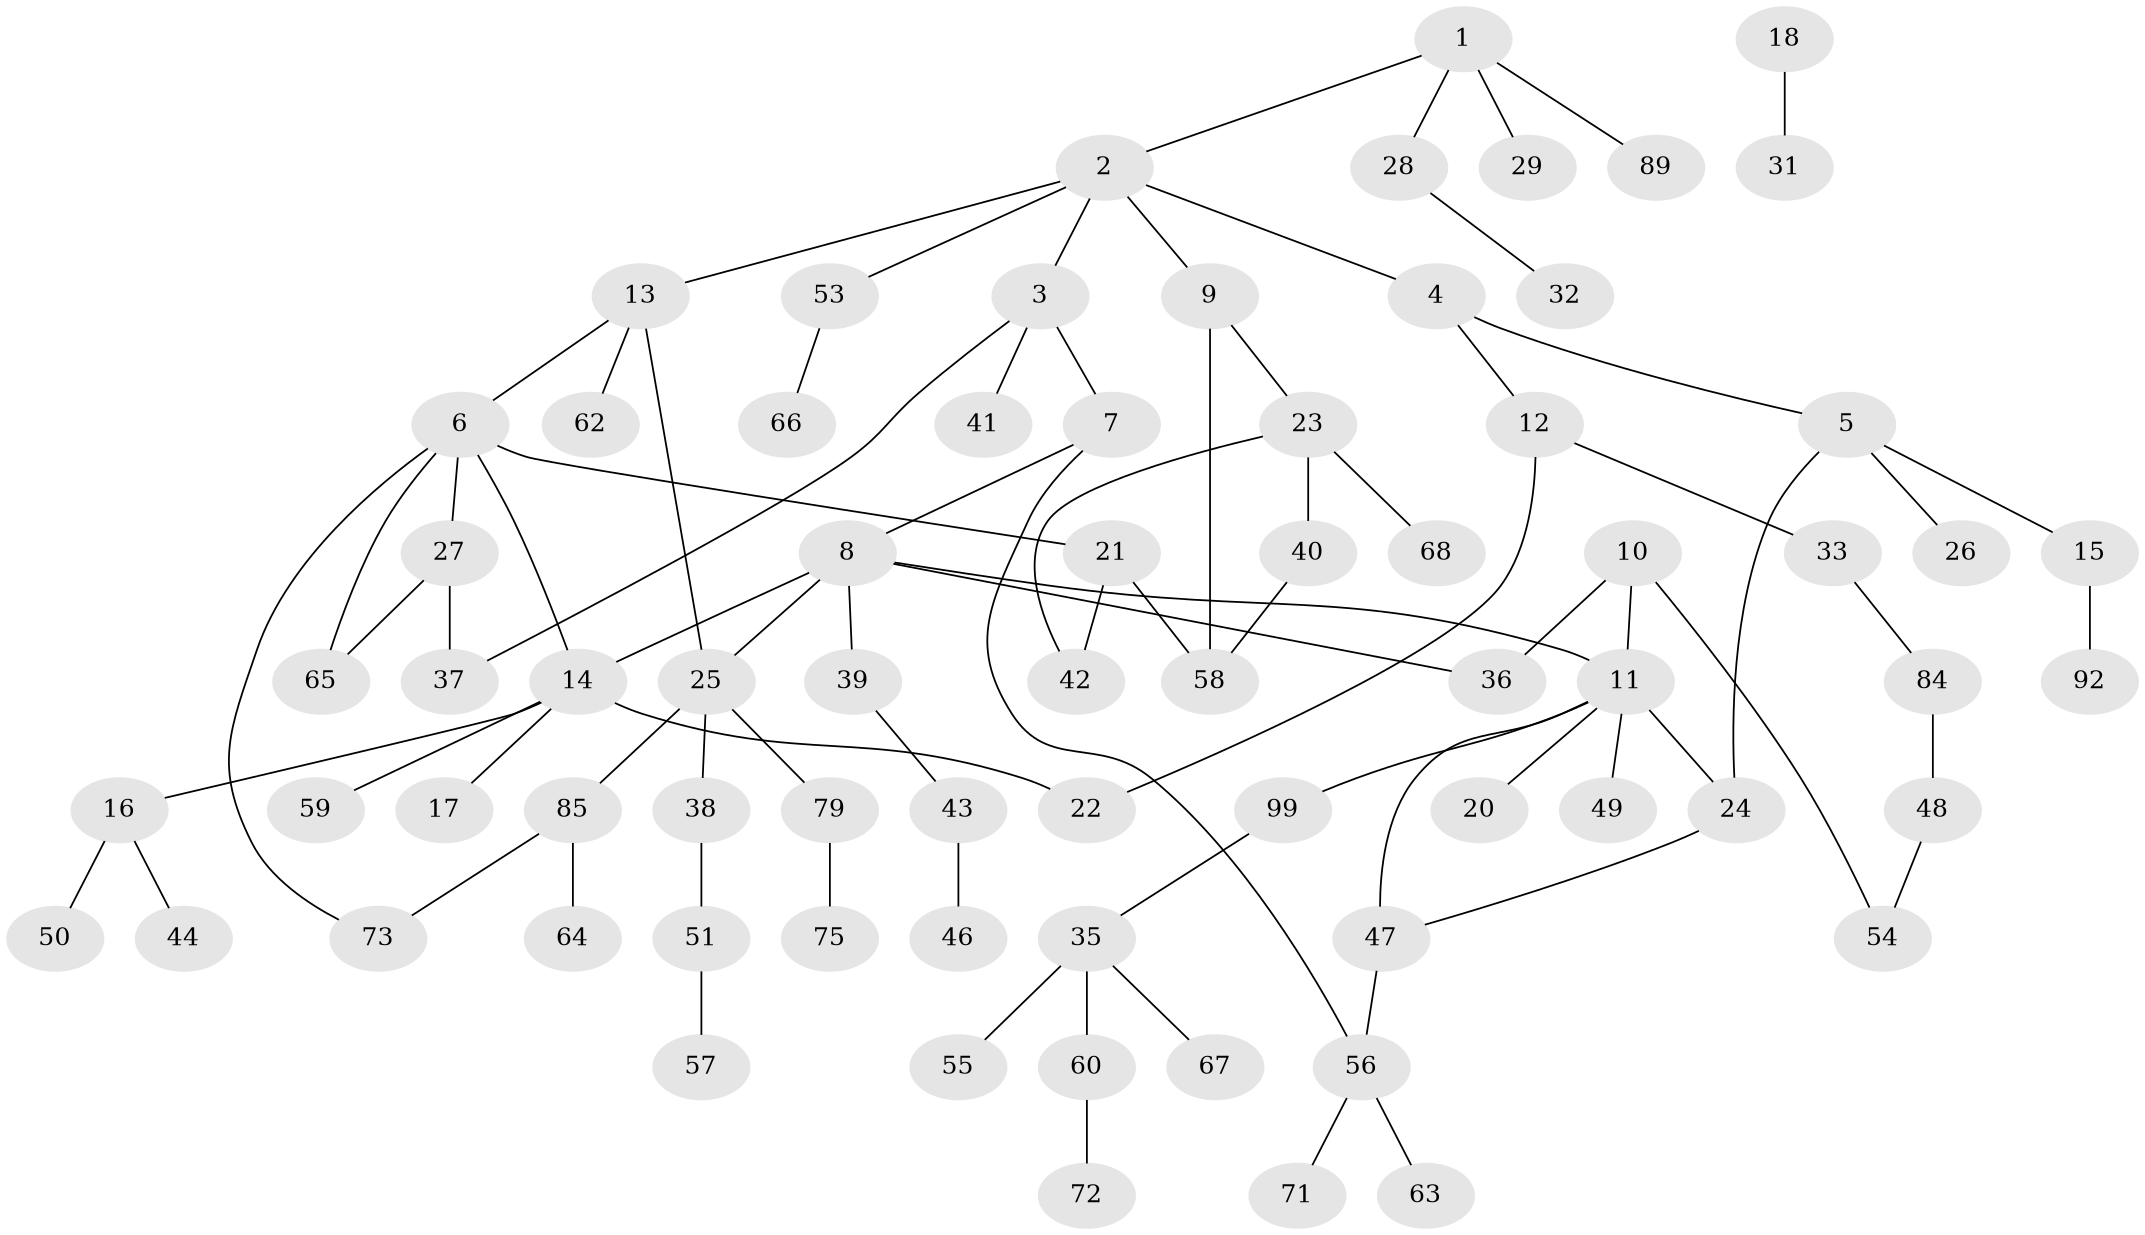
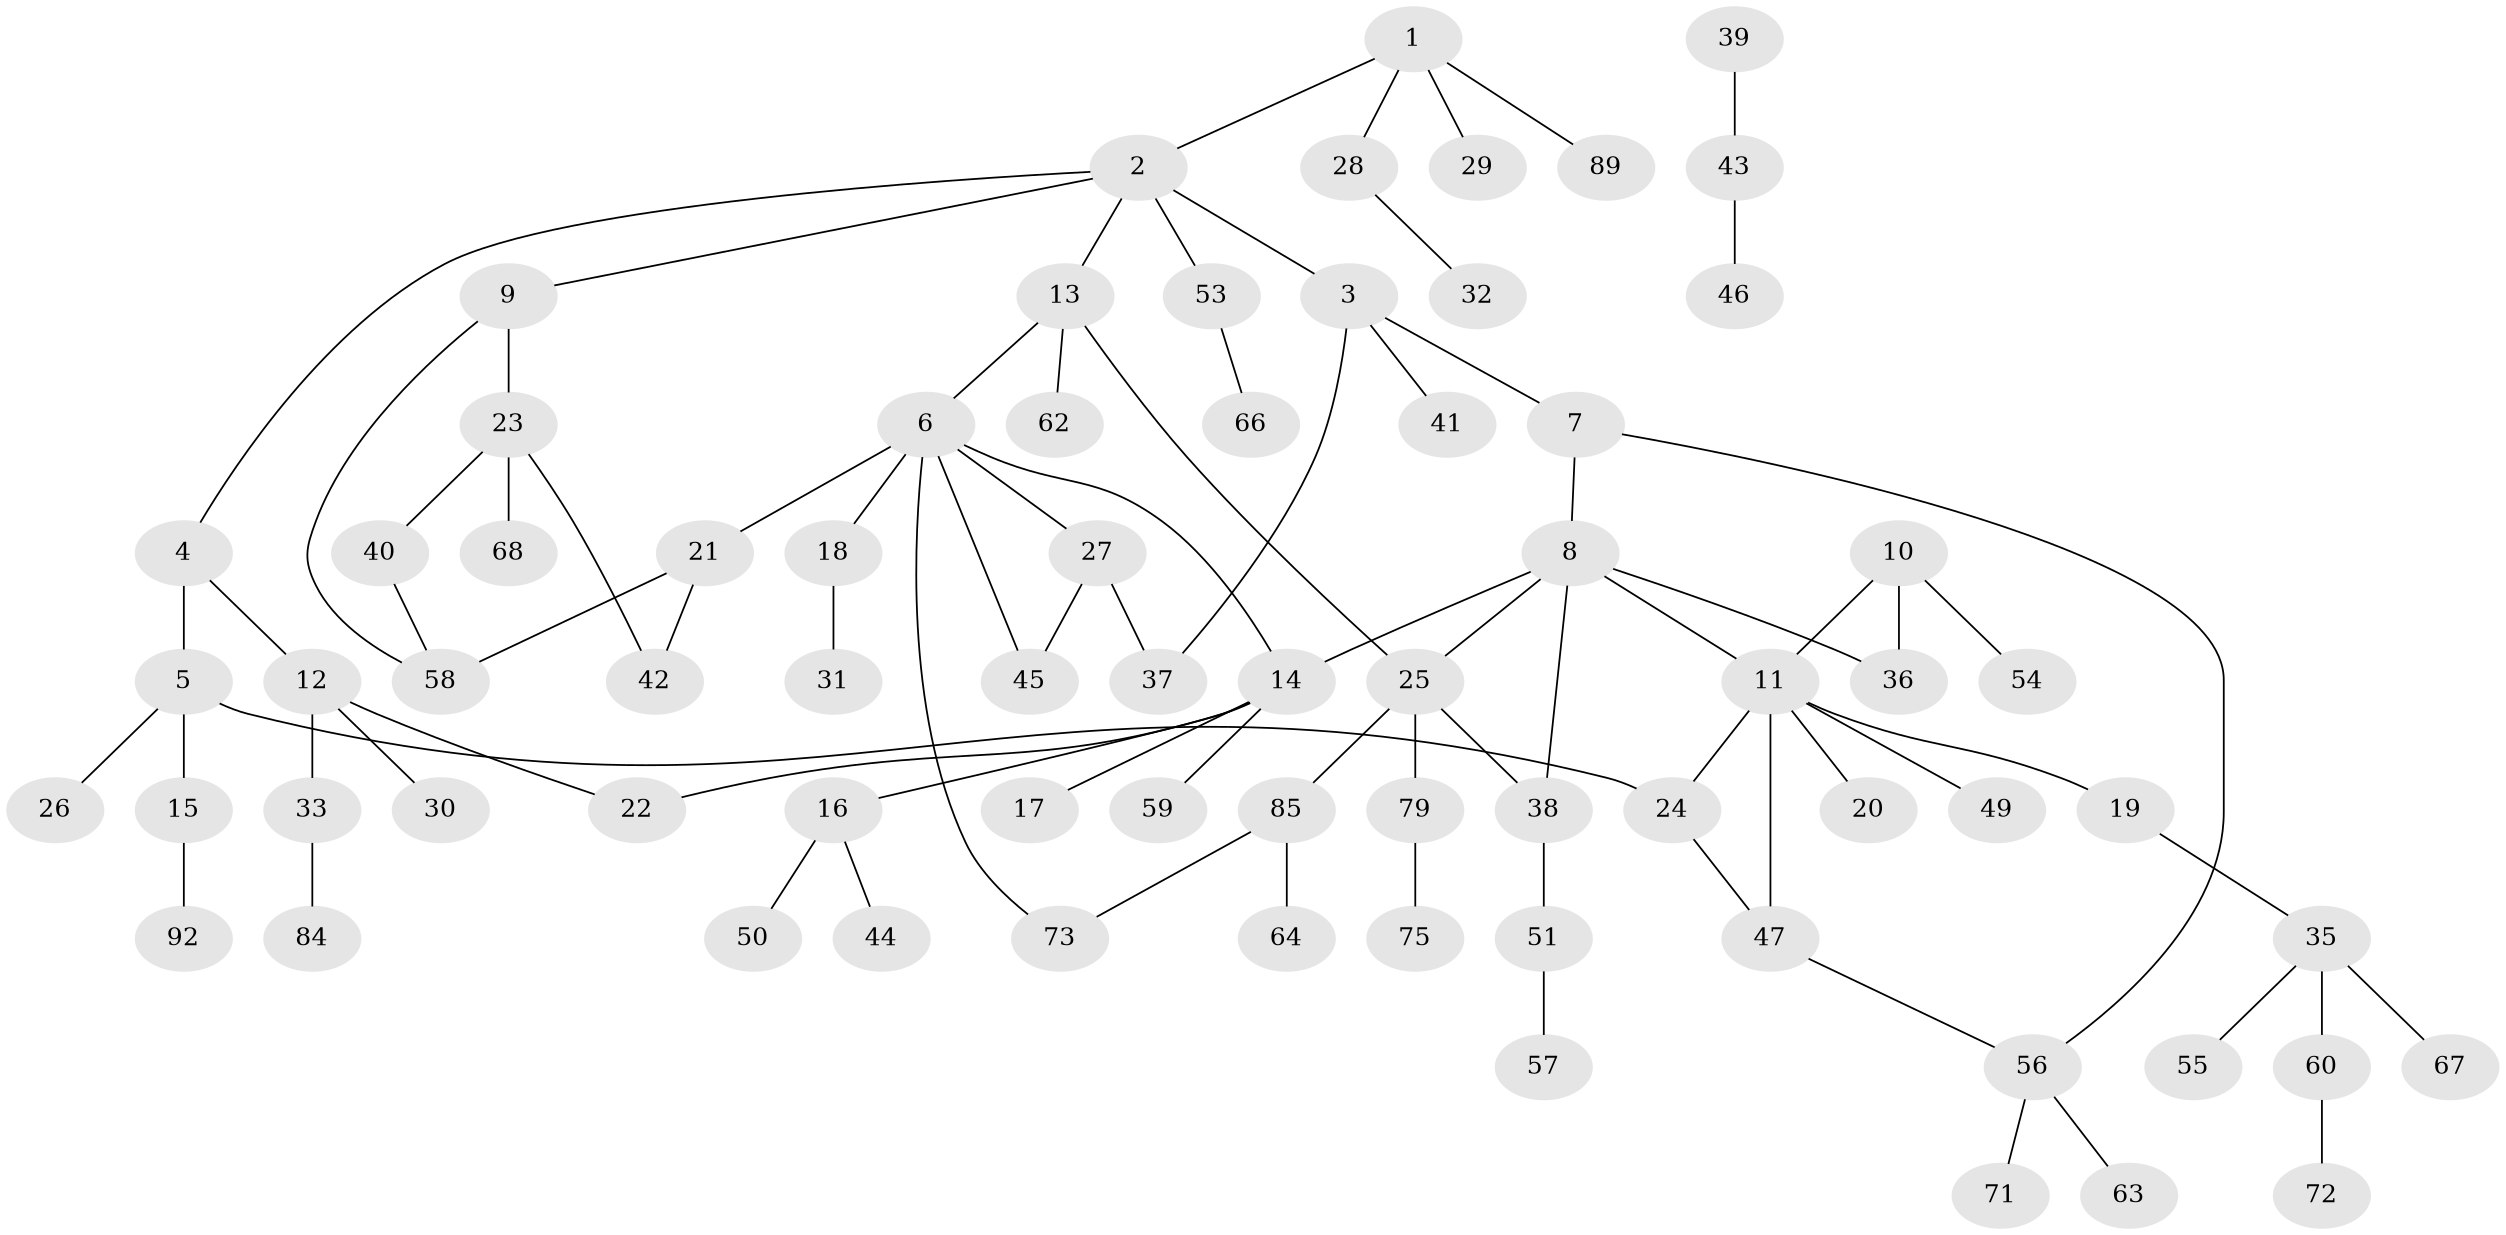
none -> (880, 489)
(850, 618) -> (1557, 682)
(321, 682) -> (1030, 682)
none -> (441, 810)
(1283, 810) -> (2126, 810)
(1933, 810) -> none
